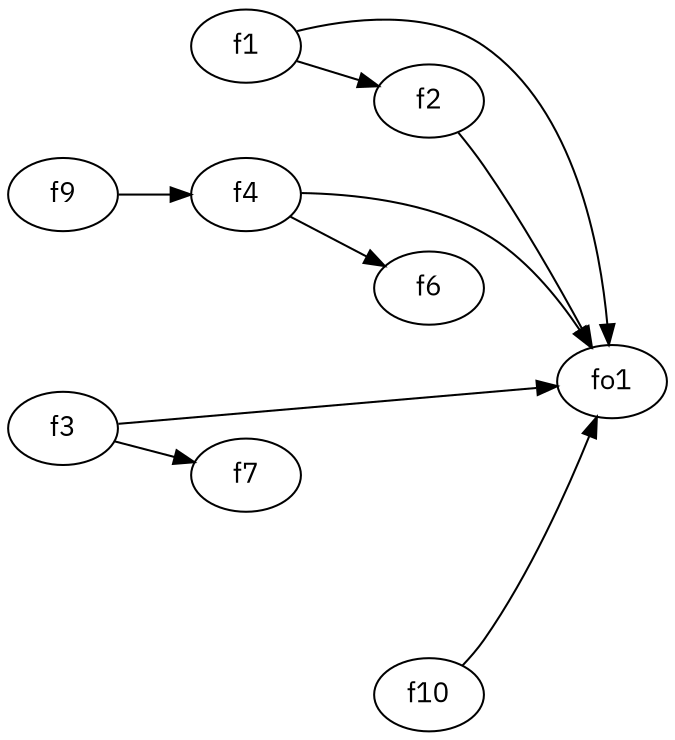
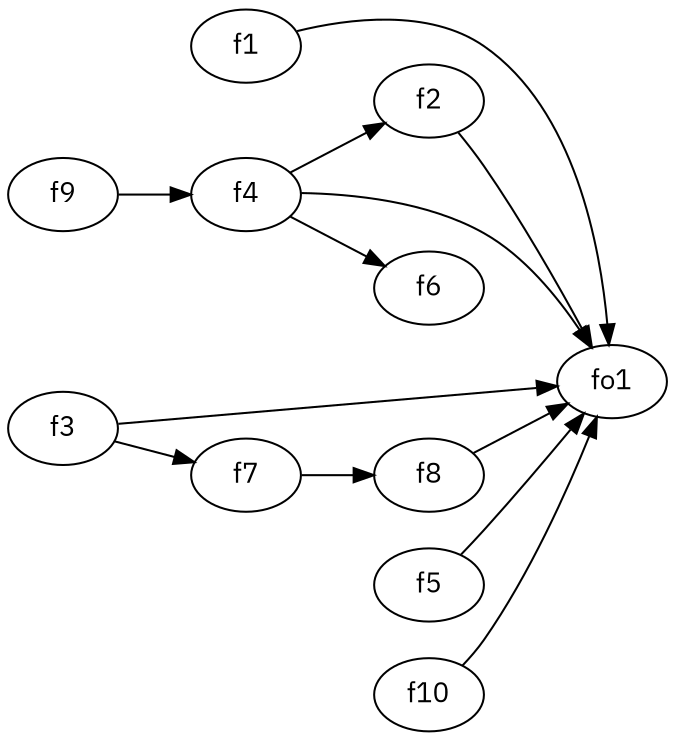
(328, 71) -> (329, 153)
none -> (429, 475)
none -> (429, 585)
